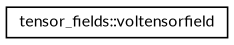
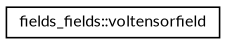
(117, 22) -> (113, 22)
